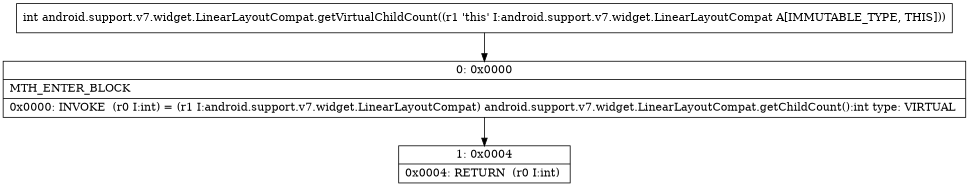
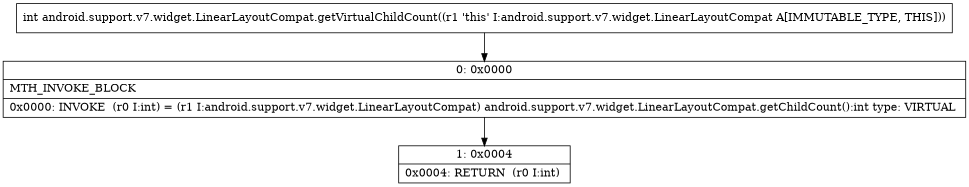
(70, 89) -> (73, 89)
